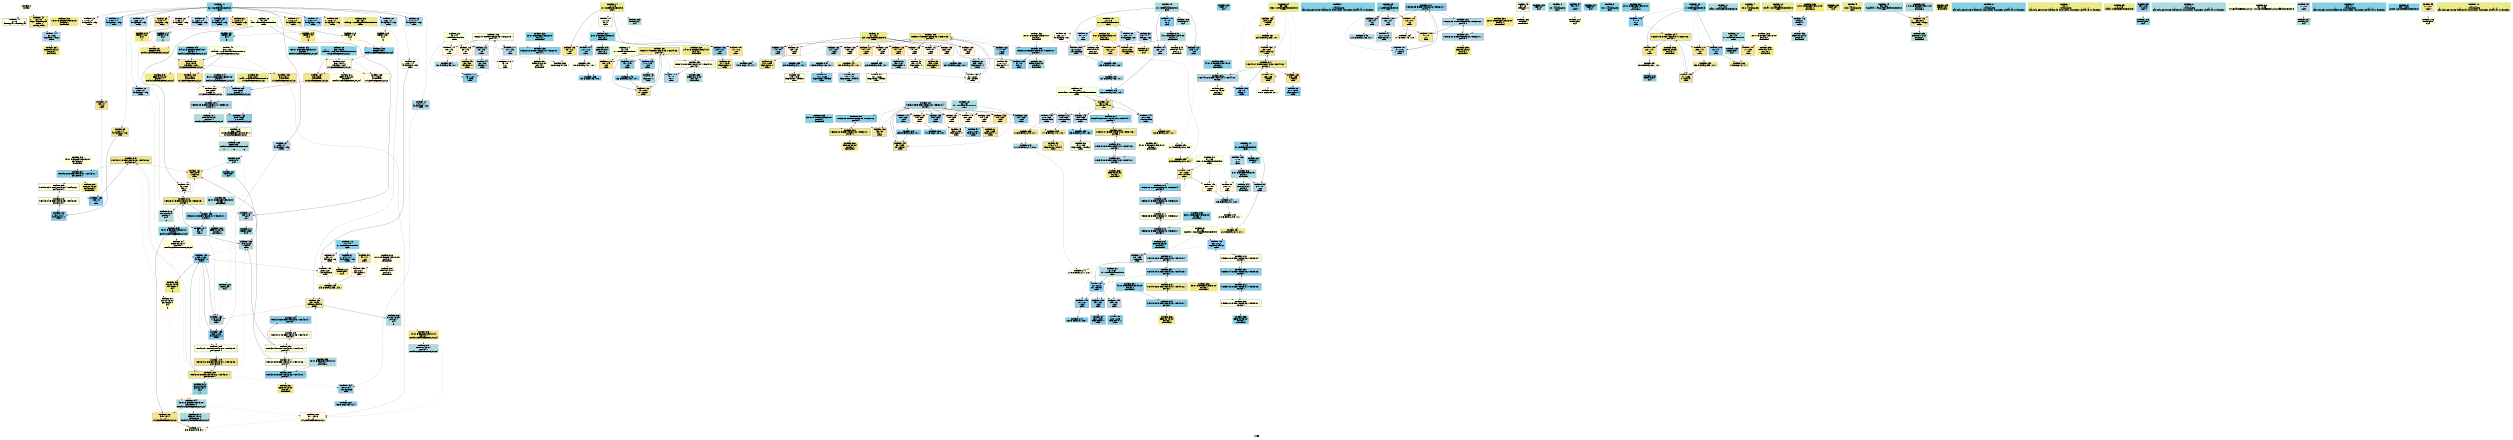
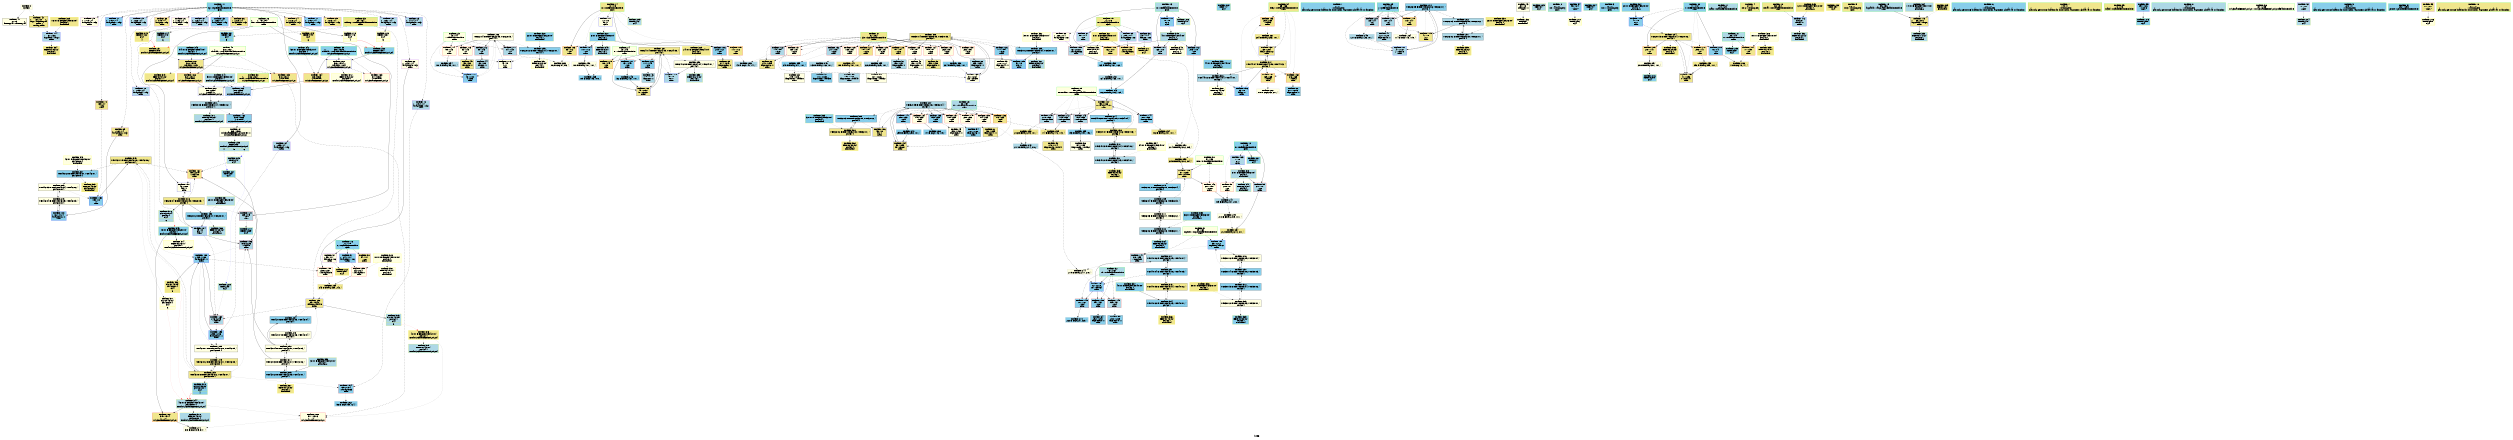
(923, 43) -> (808, 40)
(975, 46) -> (859, 44)
(328, 71) -> (310, 64)
(1021, 119) -> none
none -> (1166, 294)
